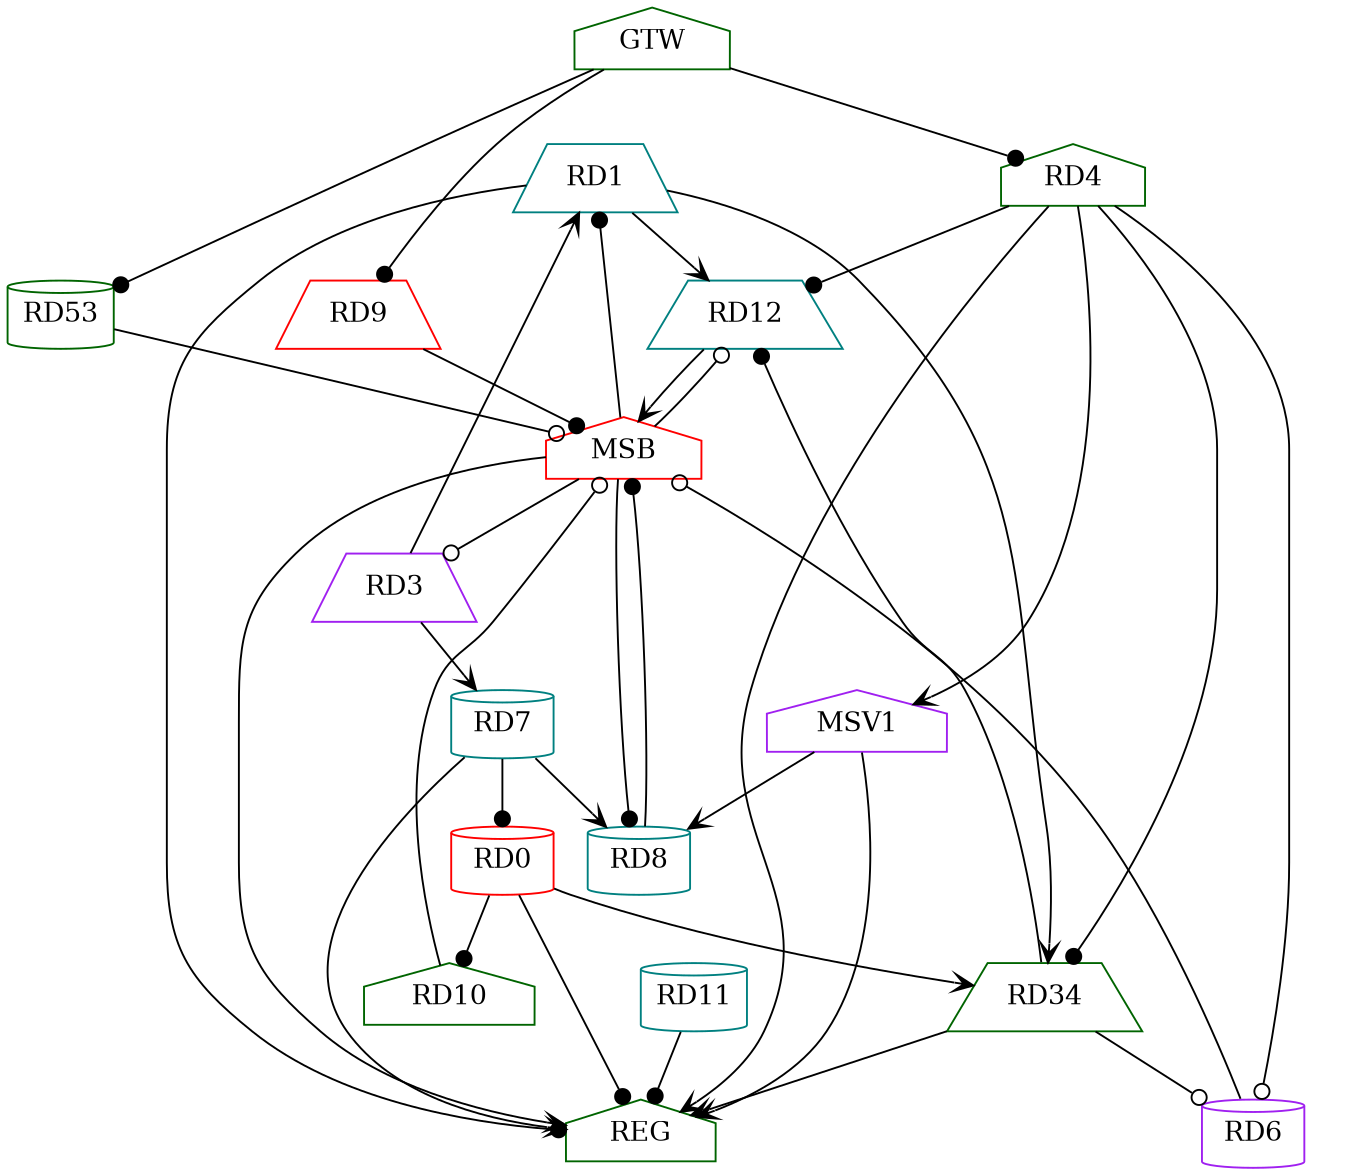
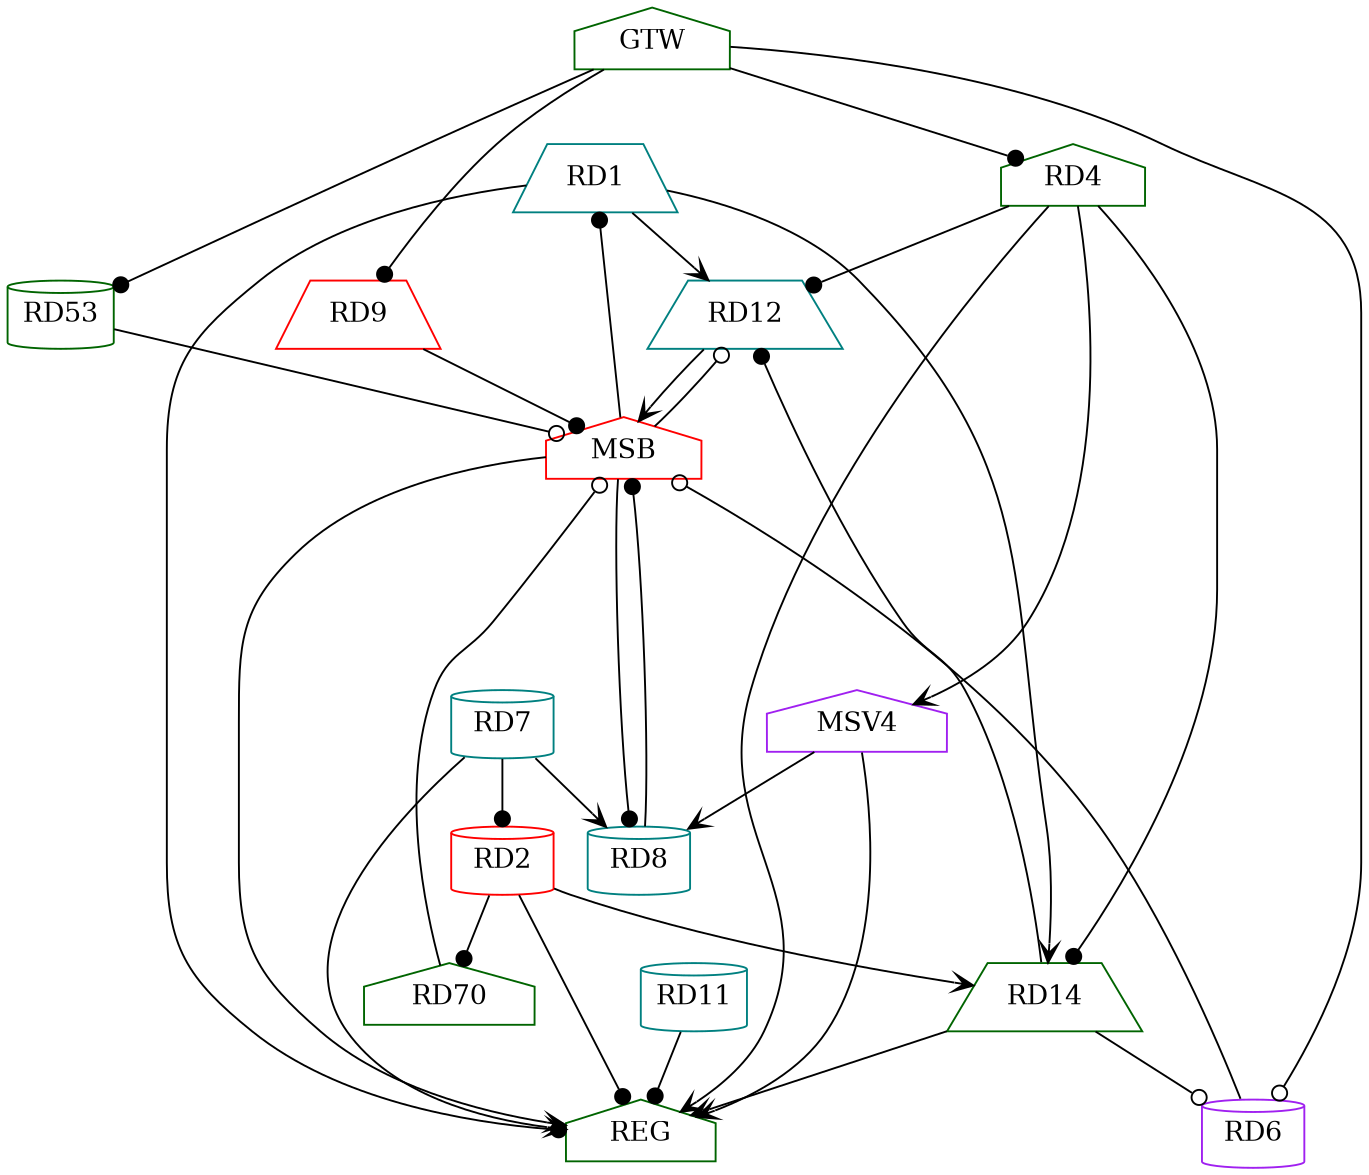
(394, 588) -> none
(1289, 612) -> (1361, 344)
(857, 724) -> (857, 724)
(502, 861) -> (502, 861)
(449, 997) -> (449, 997)
(1045, 997) -> (1045, 997)
